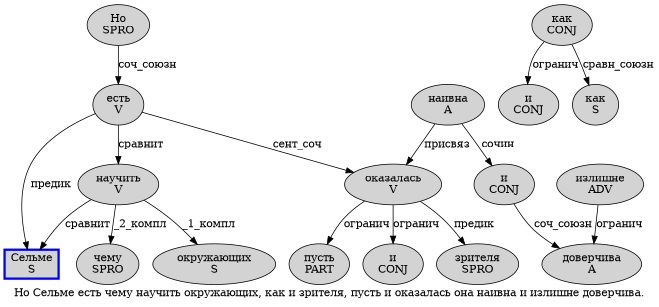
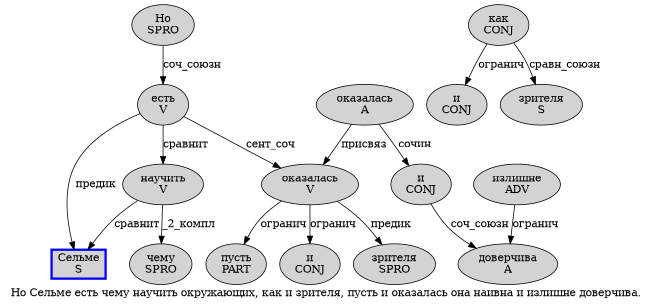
(448, 105) -> (365, 105)
(596, 105) -> (541, 105)
(214, 264) -> none
